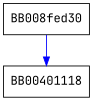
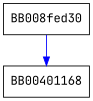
(46, 82) -> (46, 82)
